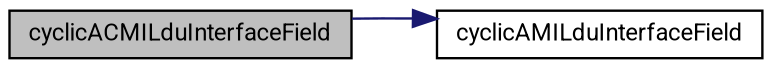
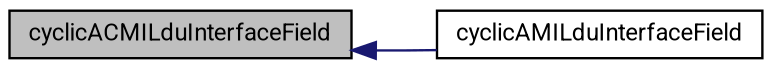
(382, 18) -> (406, 50)
